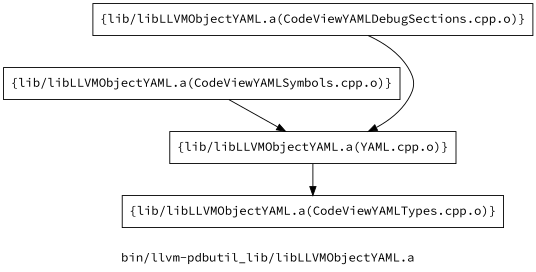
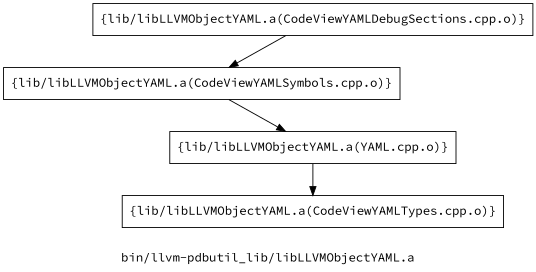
(413, 79) -> (261, 49)
